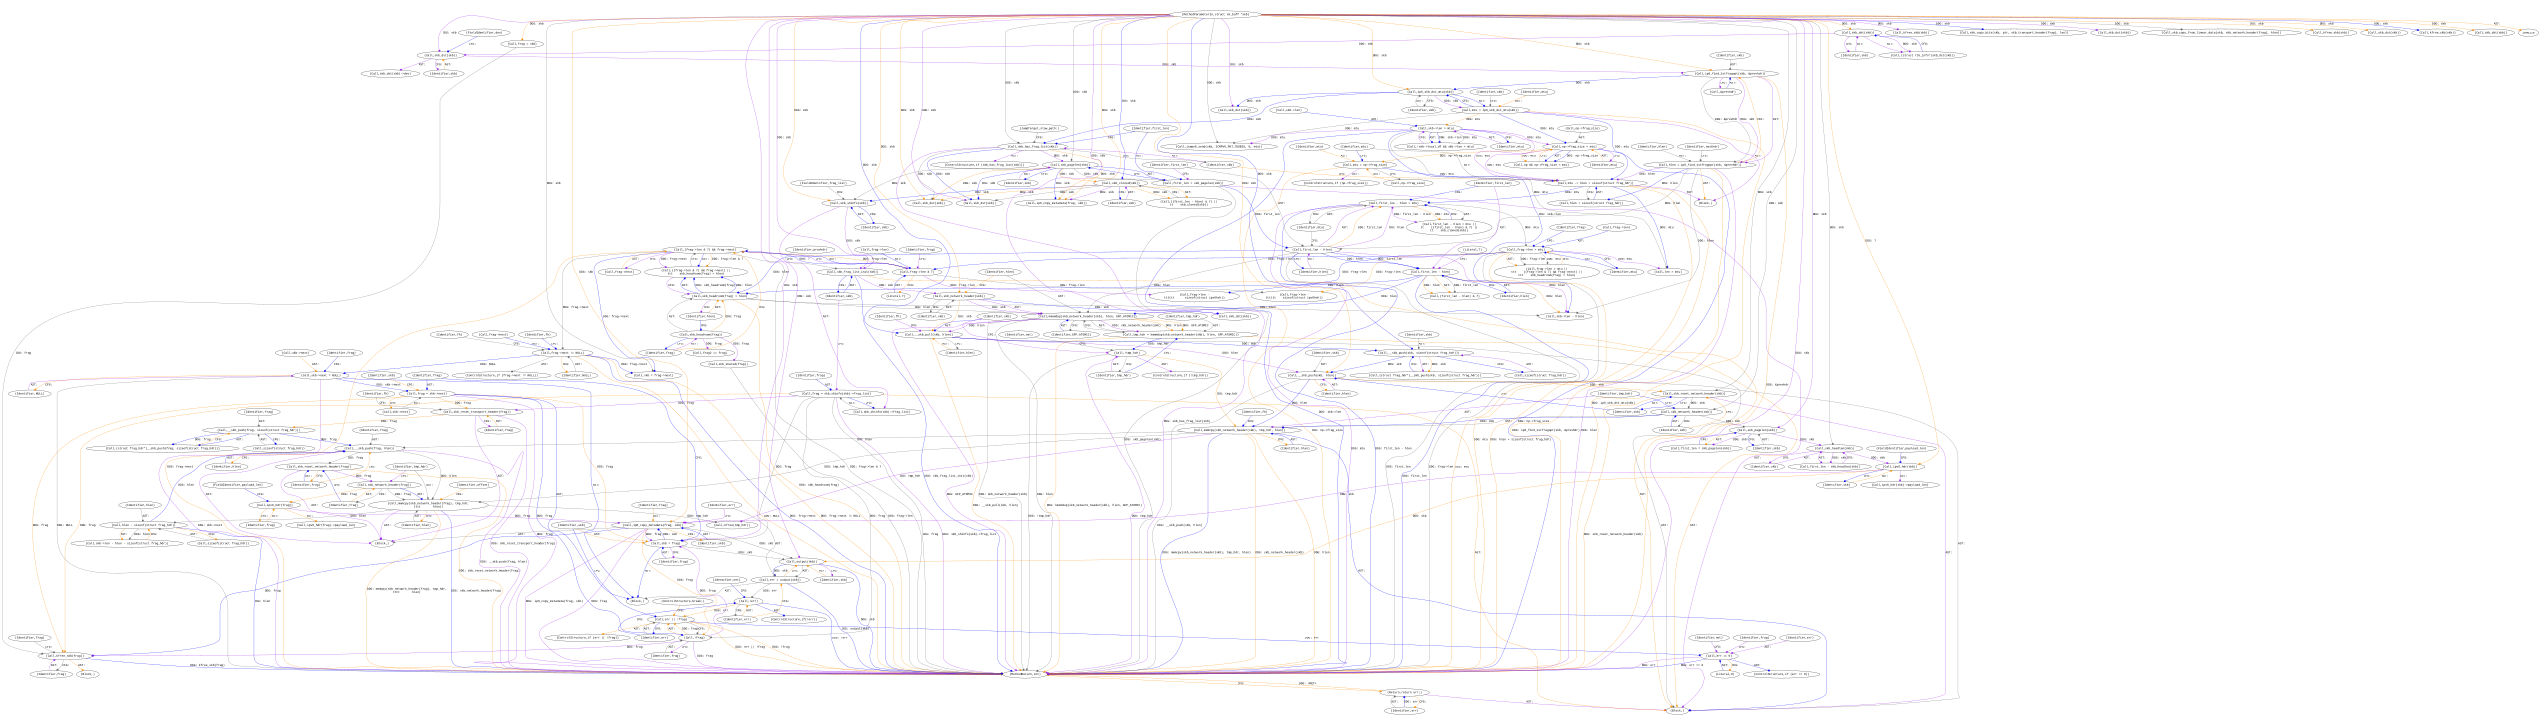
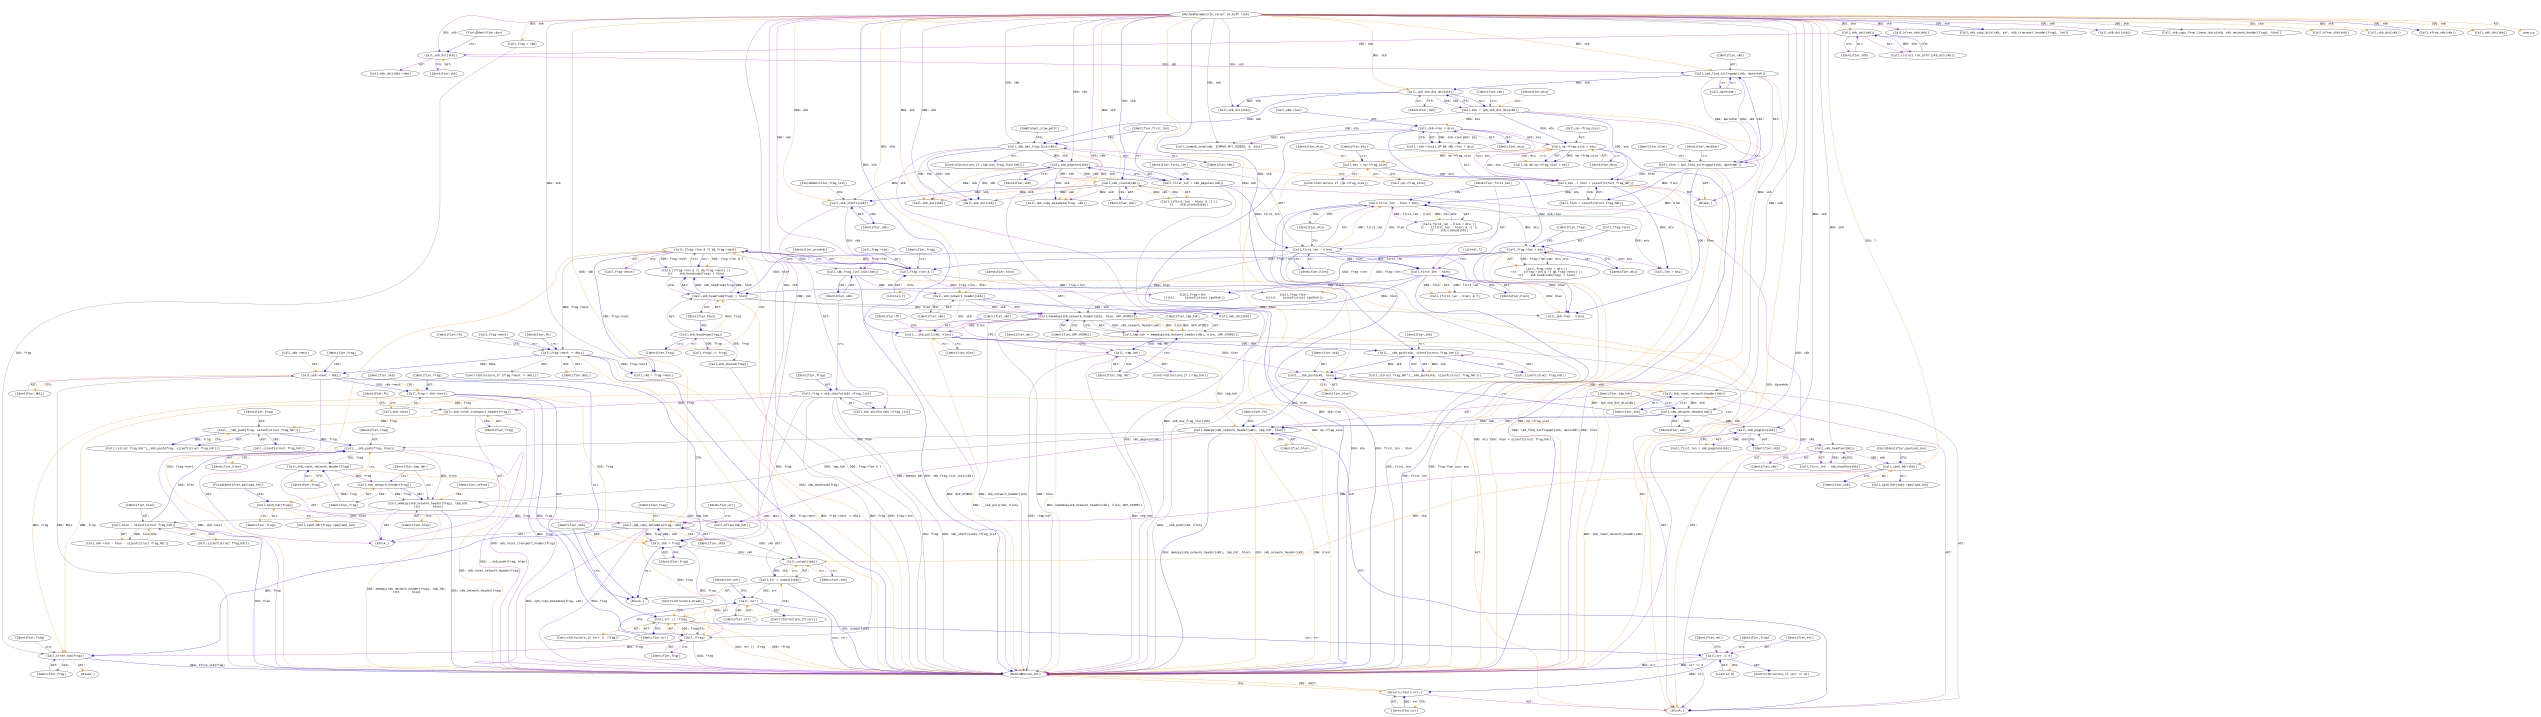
(1758, 126) -> (1758, 126)
(1532, 188) -> (1588, 216)
(1693, 275) -> (1693, 275)
(910, 476) -> (910, 476)
(871, 661) -> none
none -> (1575, 685)
